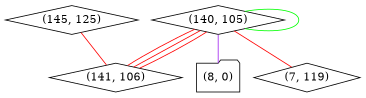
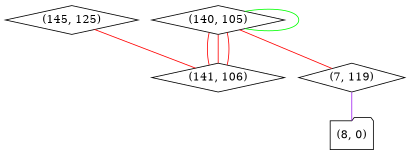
(218, 49) -> (352, 106)
